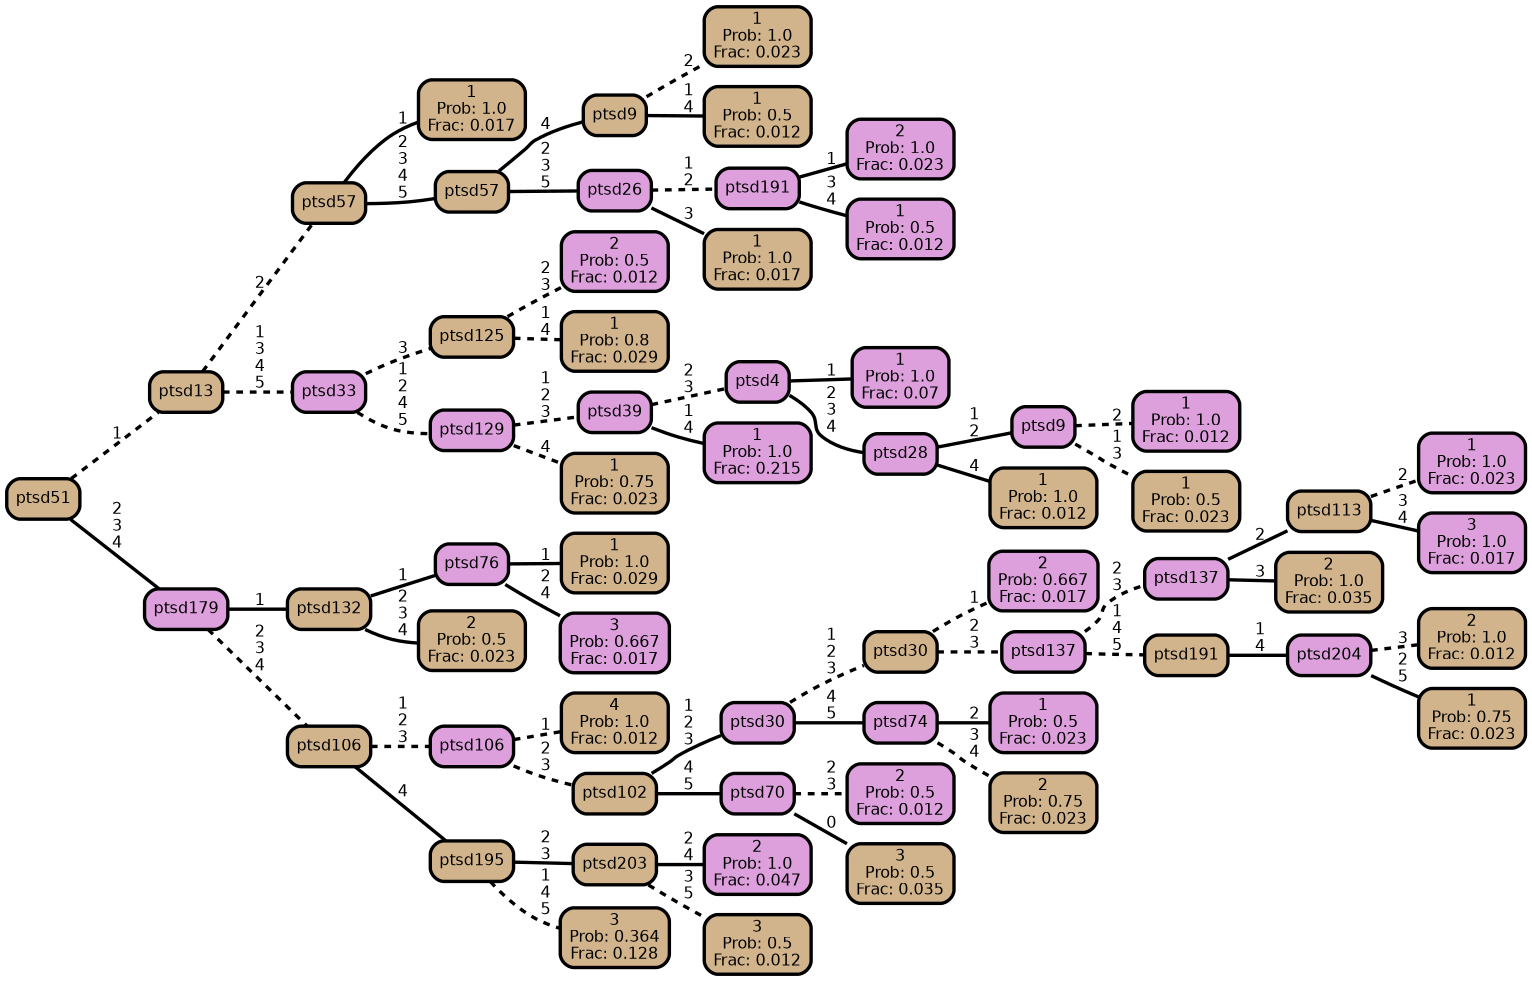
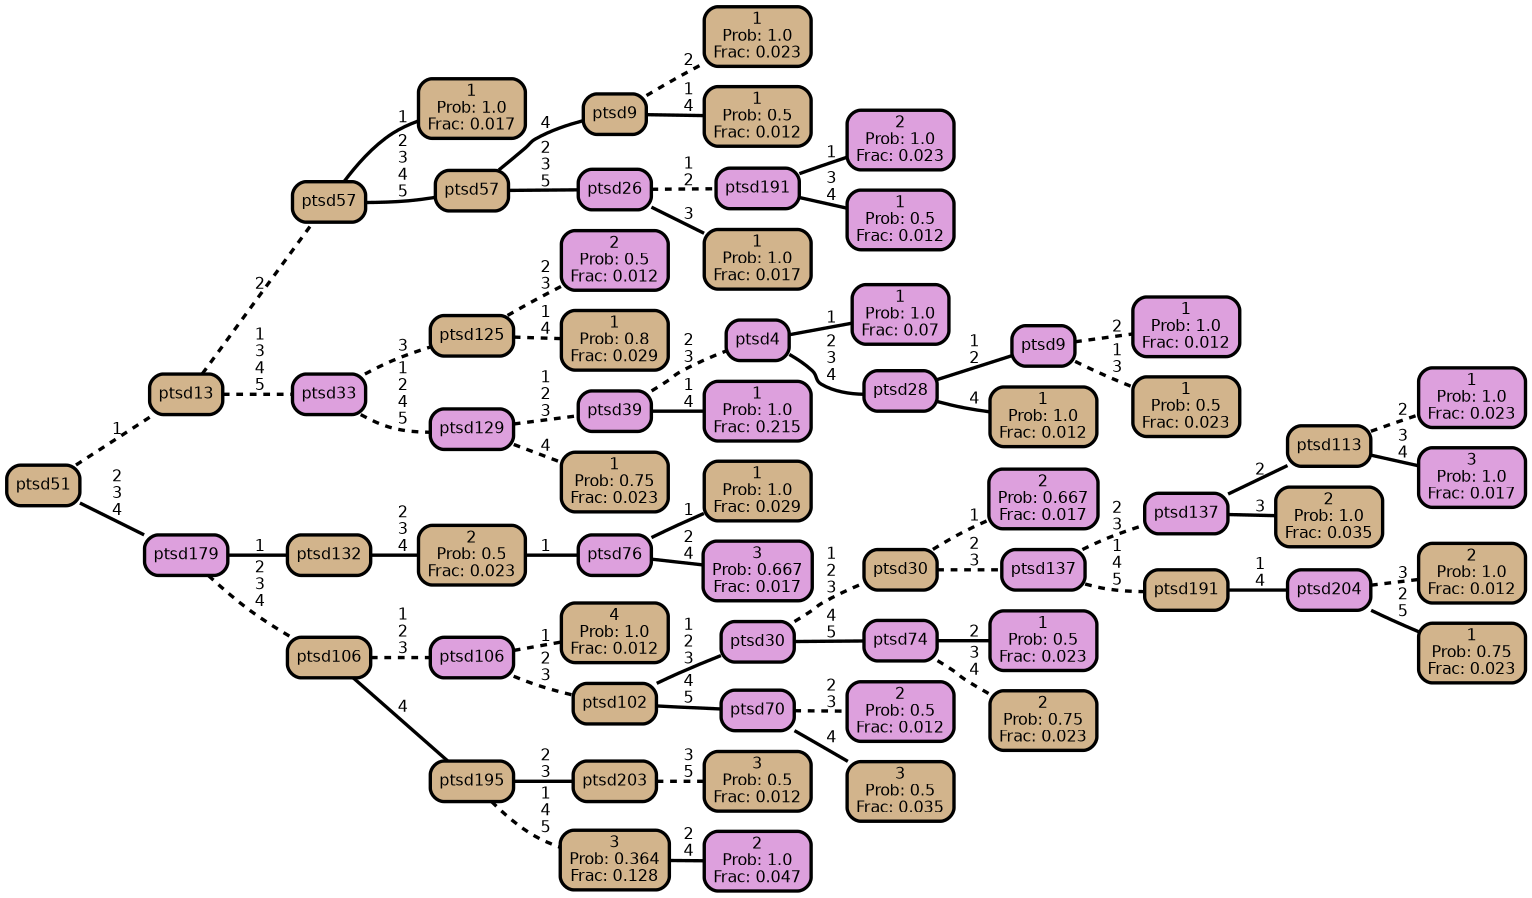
(403, 586) -> (552, 555)
(829, 824) -> (829, 738)
(680, 865) -> (687, 861)
